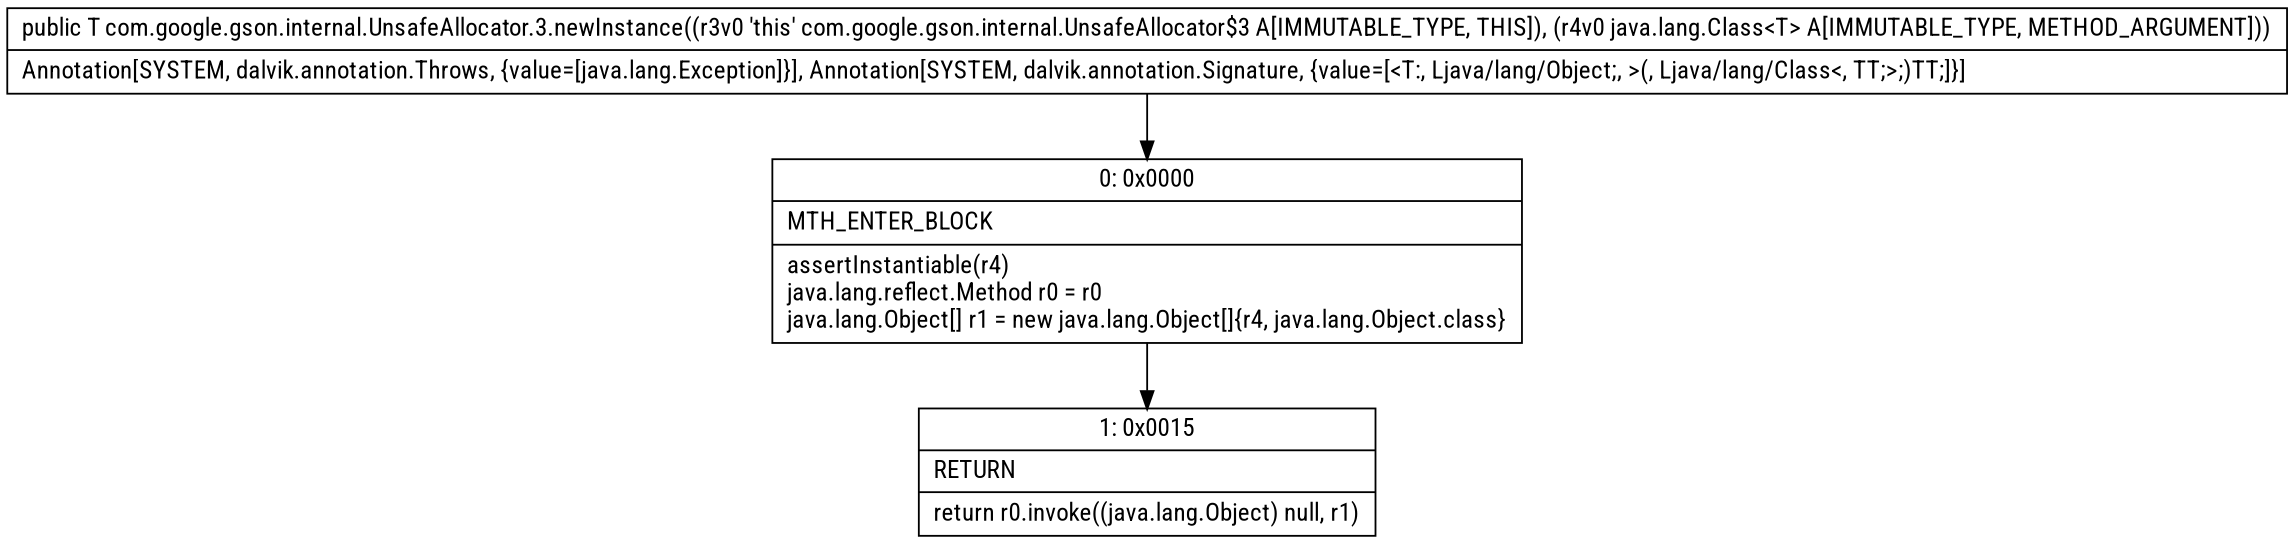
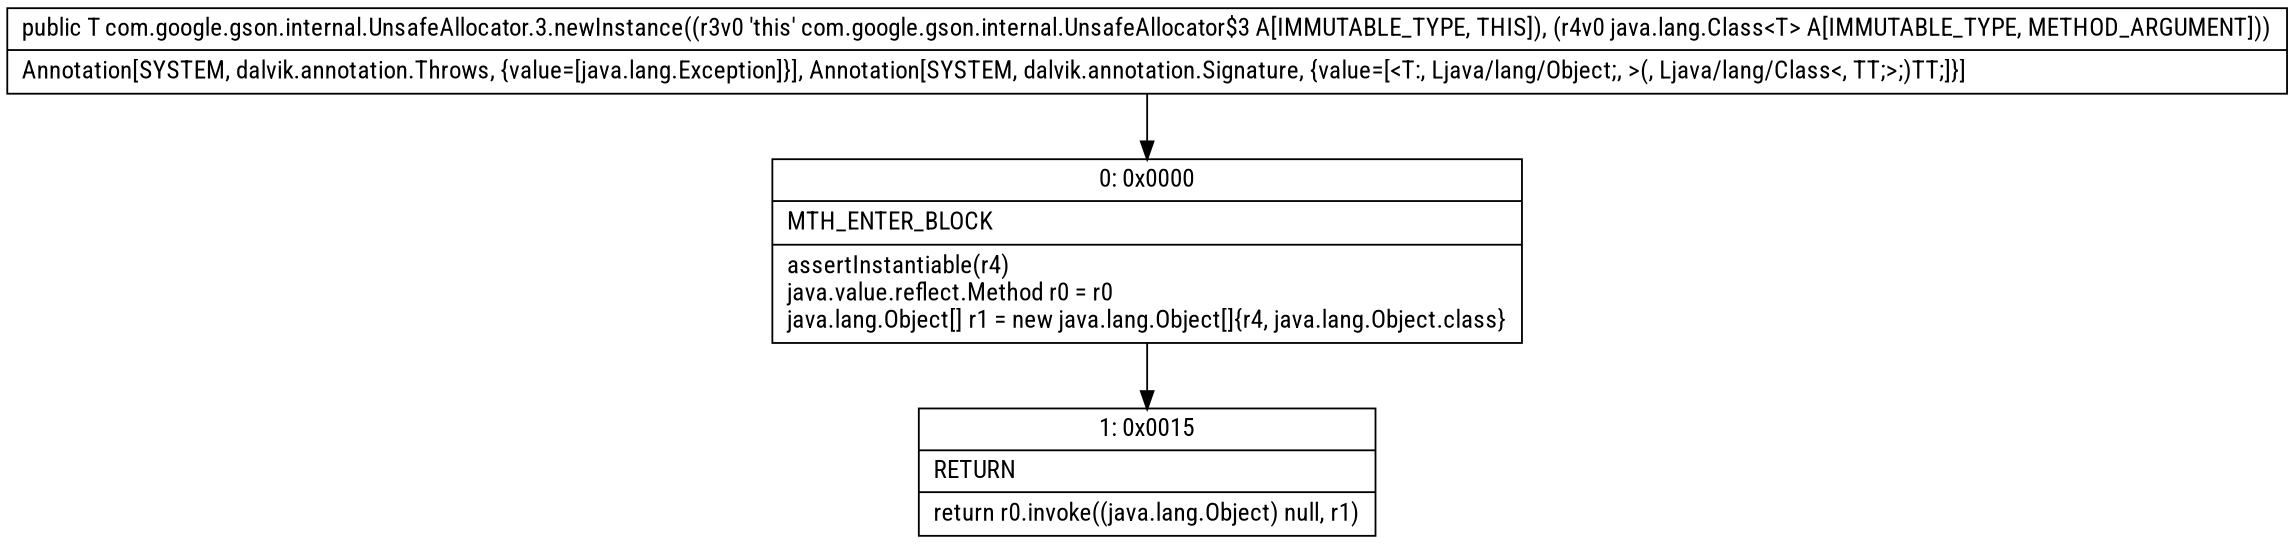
(945, 293) -> (951, 293)
